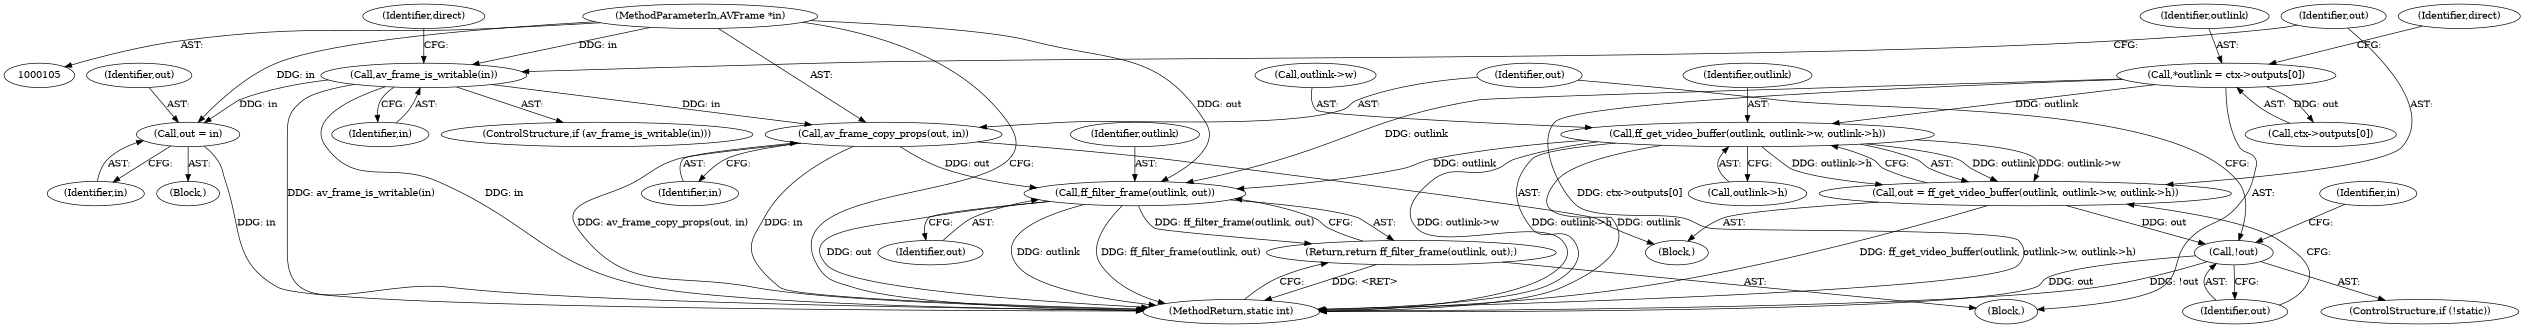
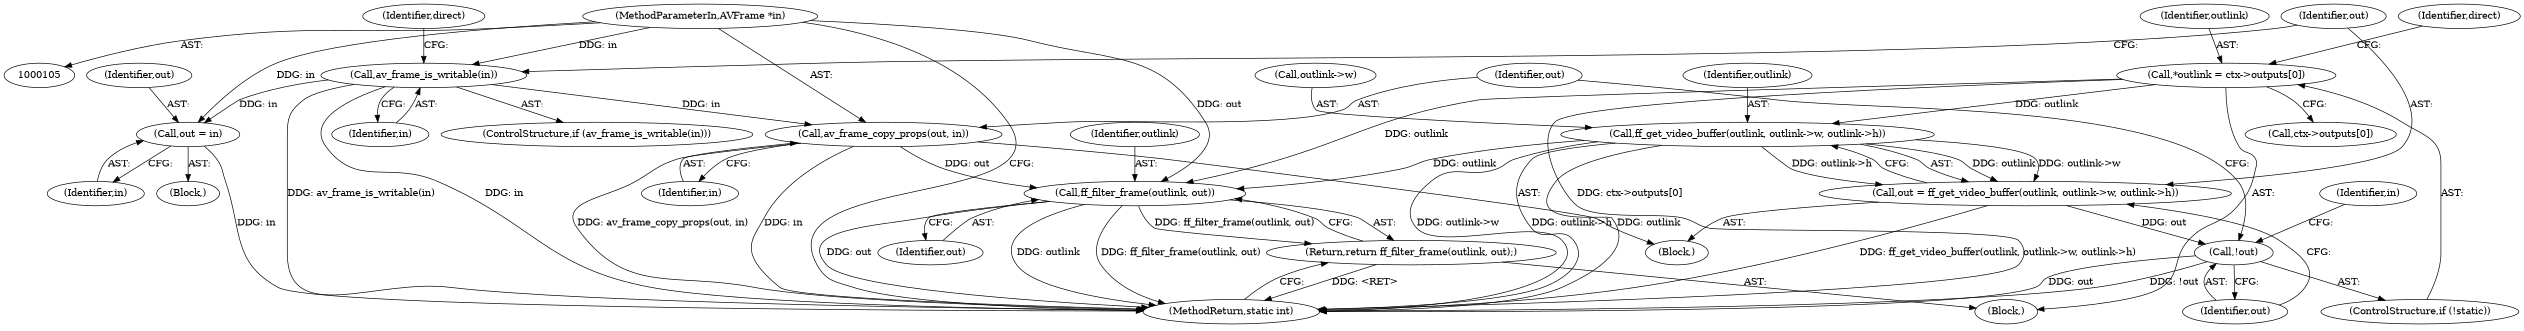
(2316, 105) -> (2316, 105)
(2264, 110) -> (2439, 151)
(1747, 194) -> none
